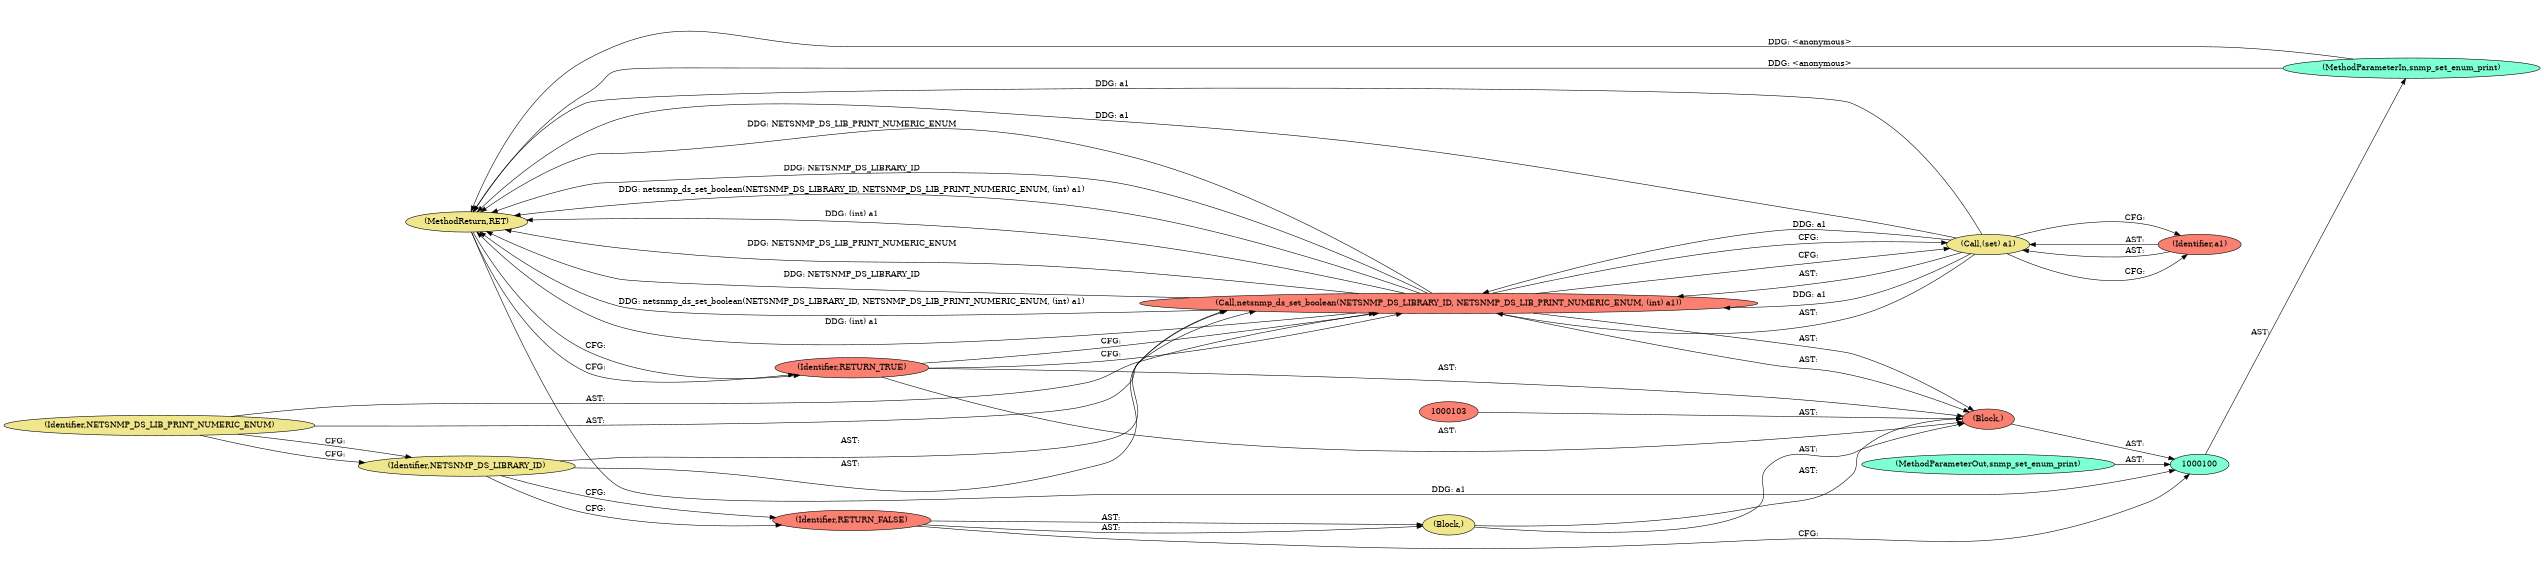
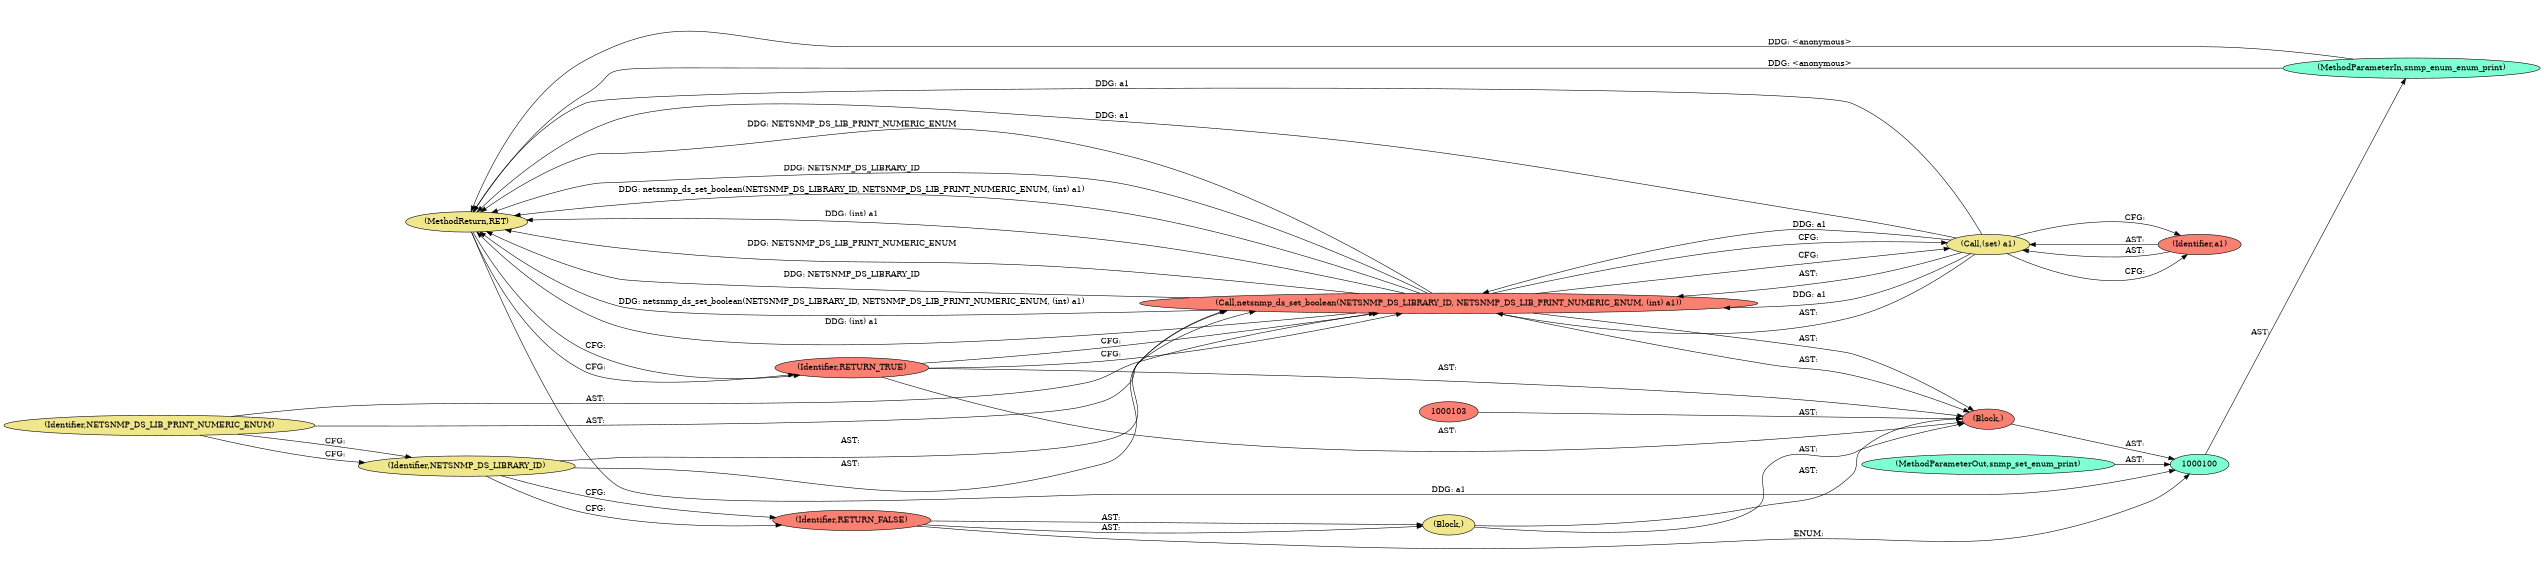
(2412, 68) -> (2412, 68)
(1810, 534) -> (1810, 534)
